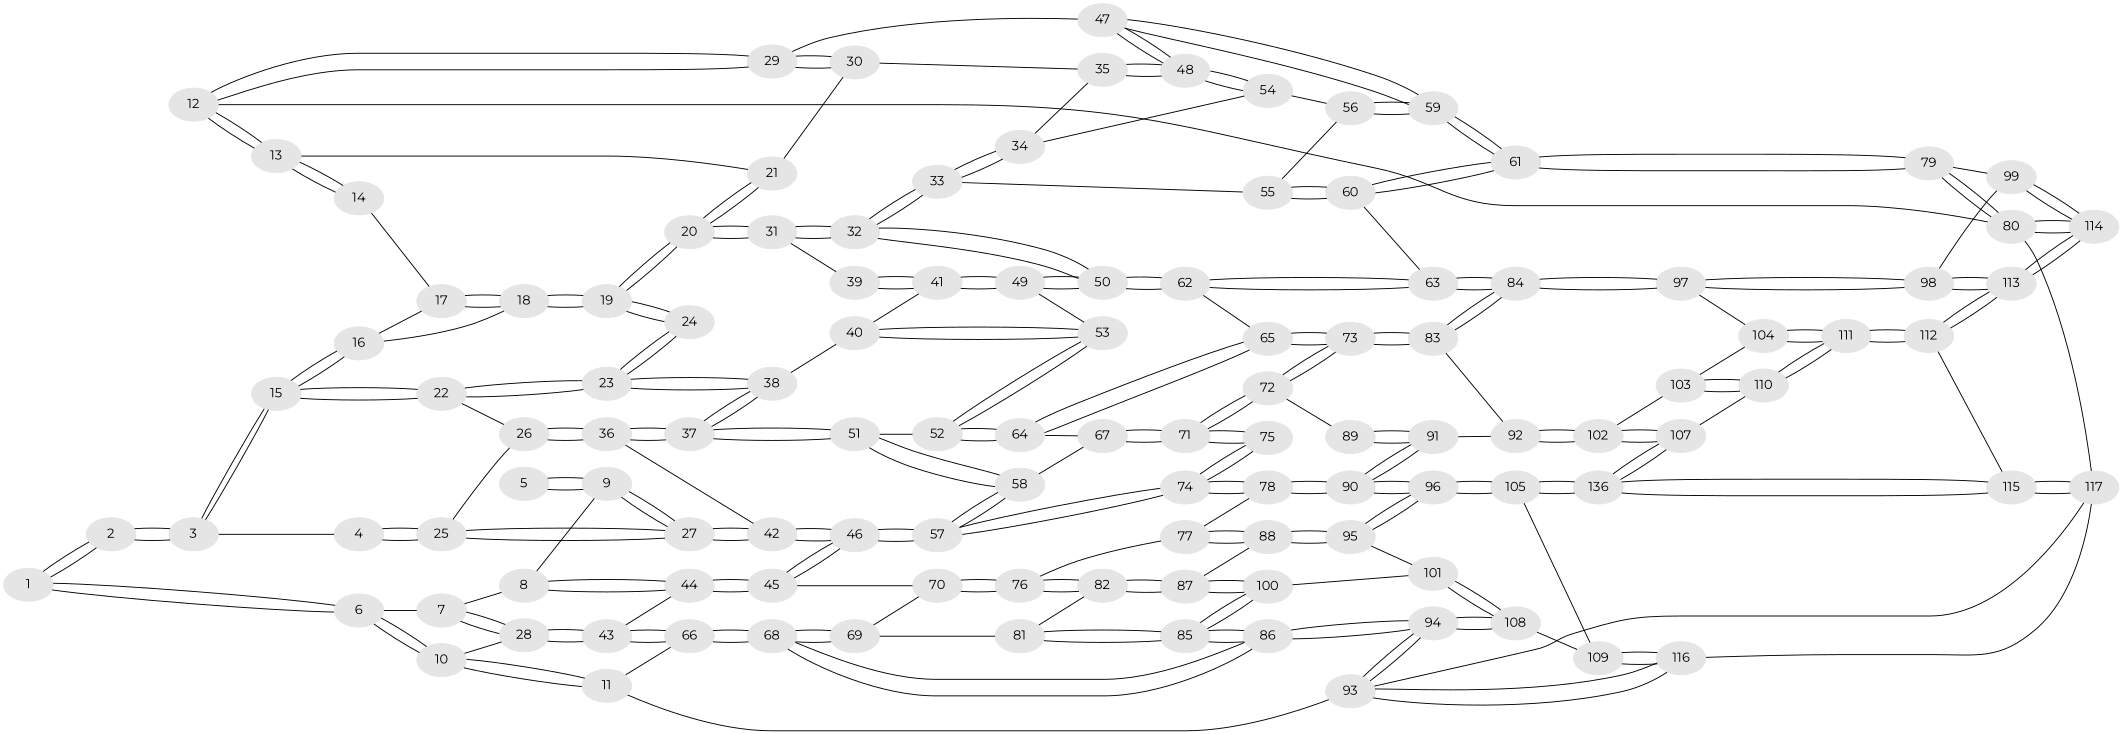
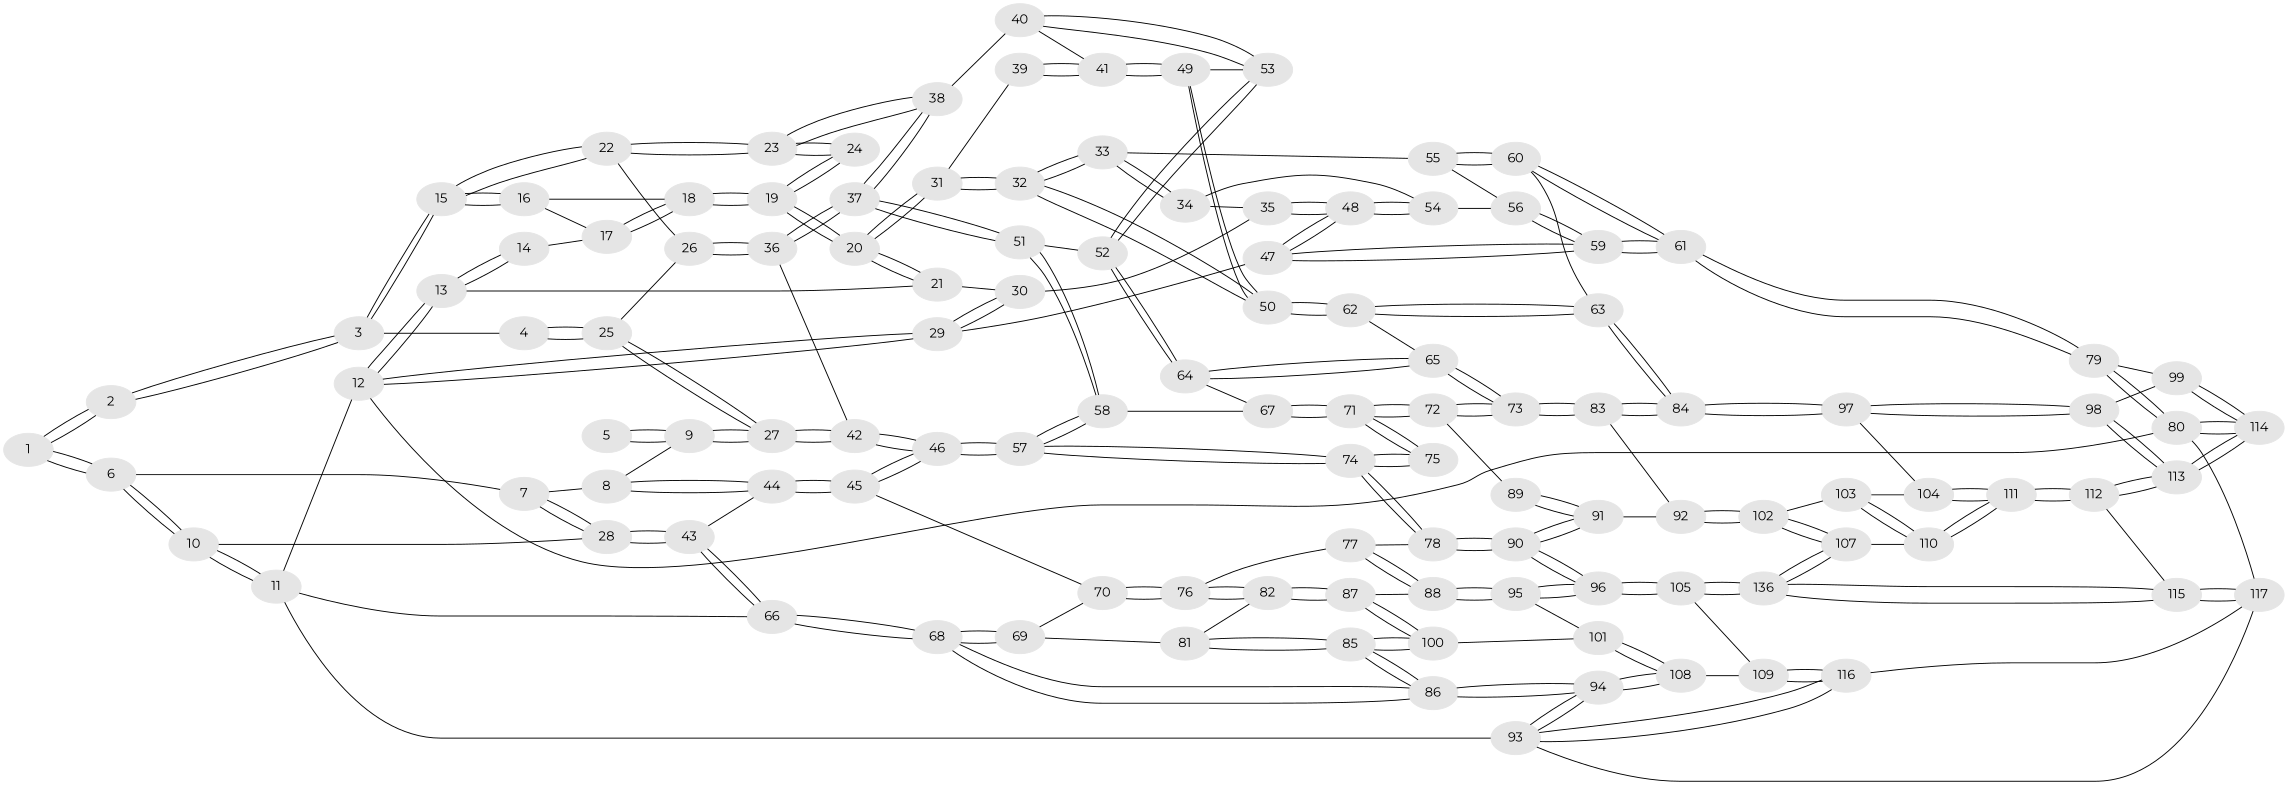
none -> (318, 485)
